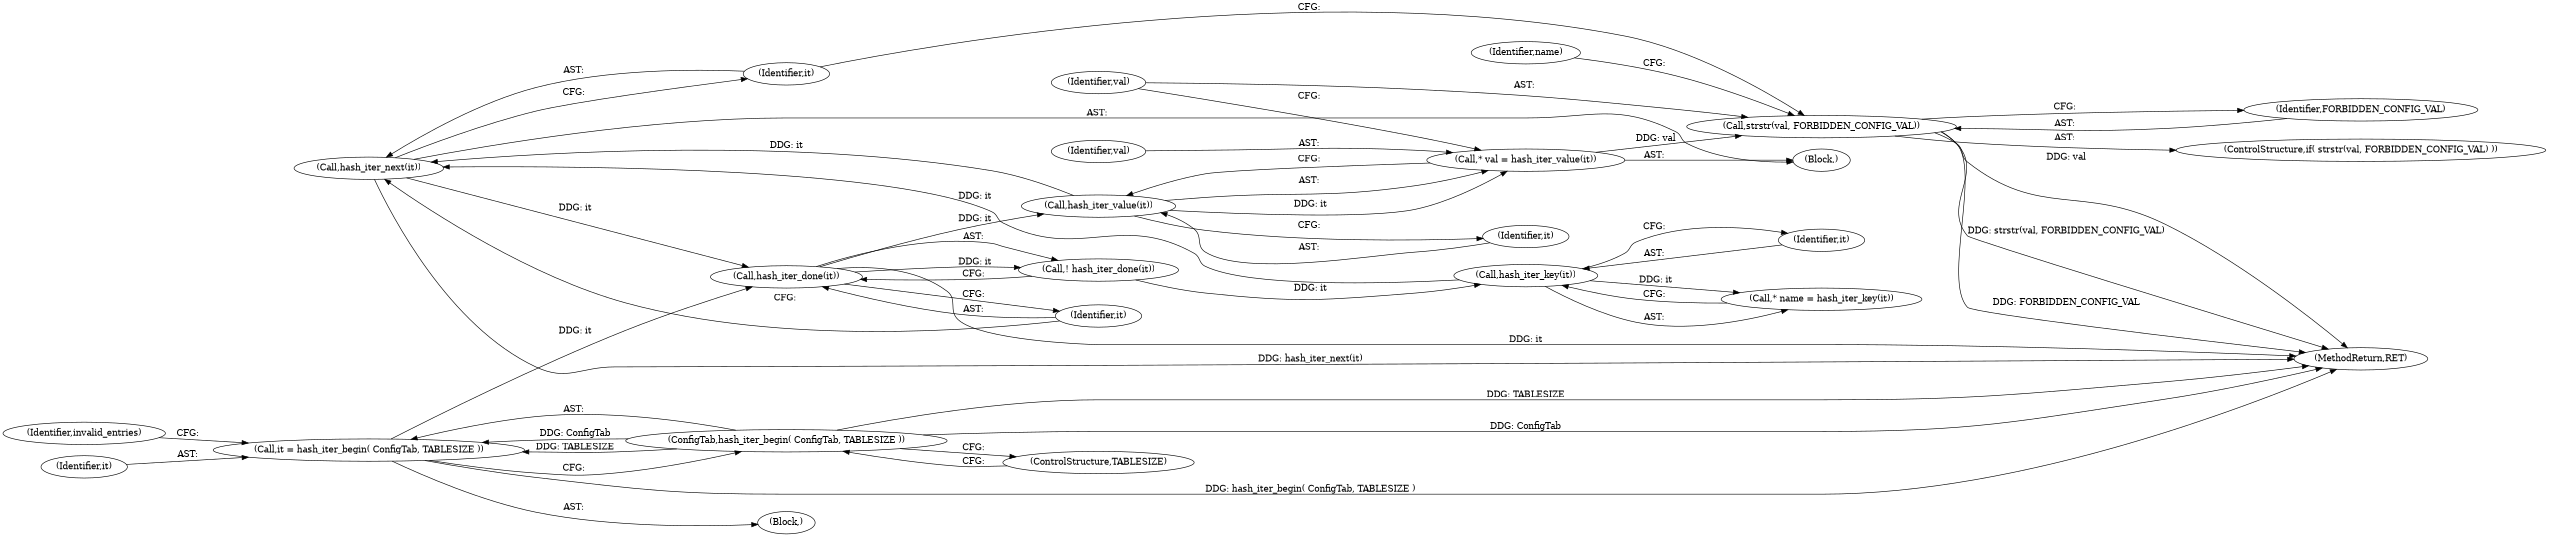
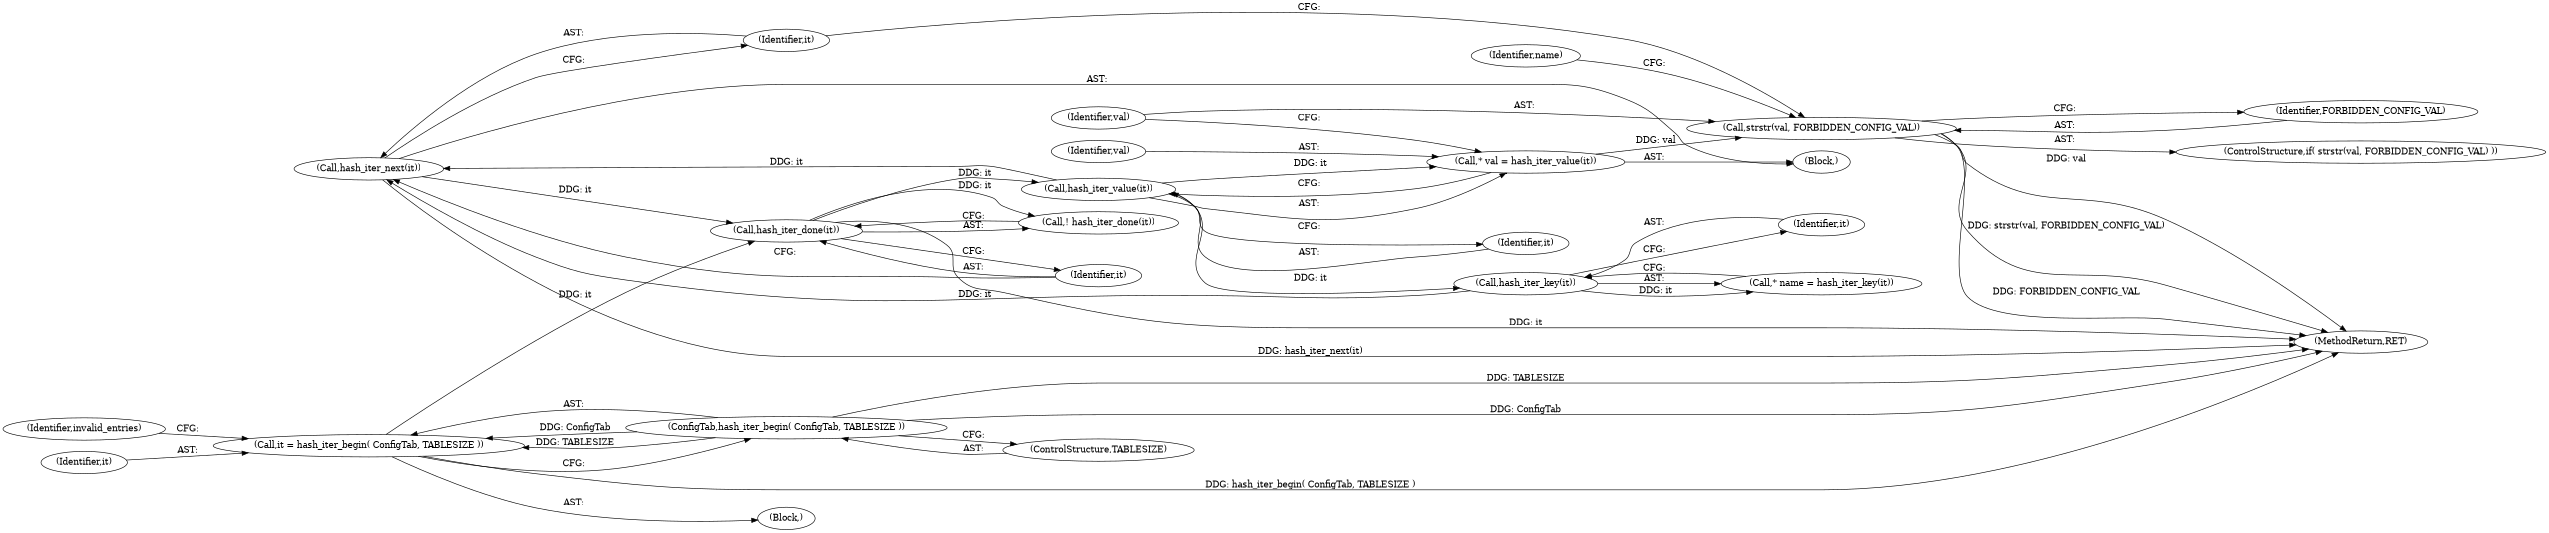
(1305, 299) -> (1257, 292)
(975, 462) -> (975, 449)
